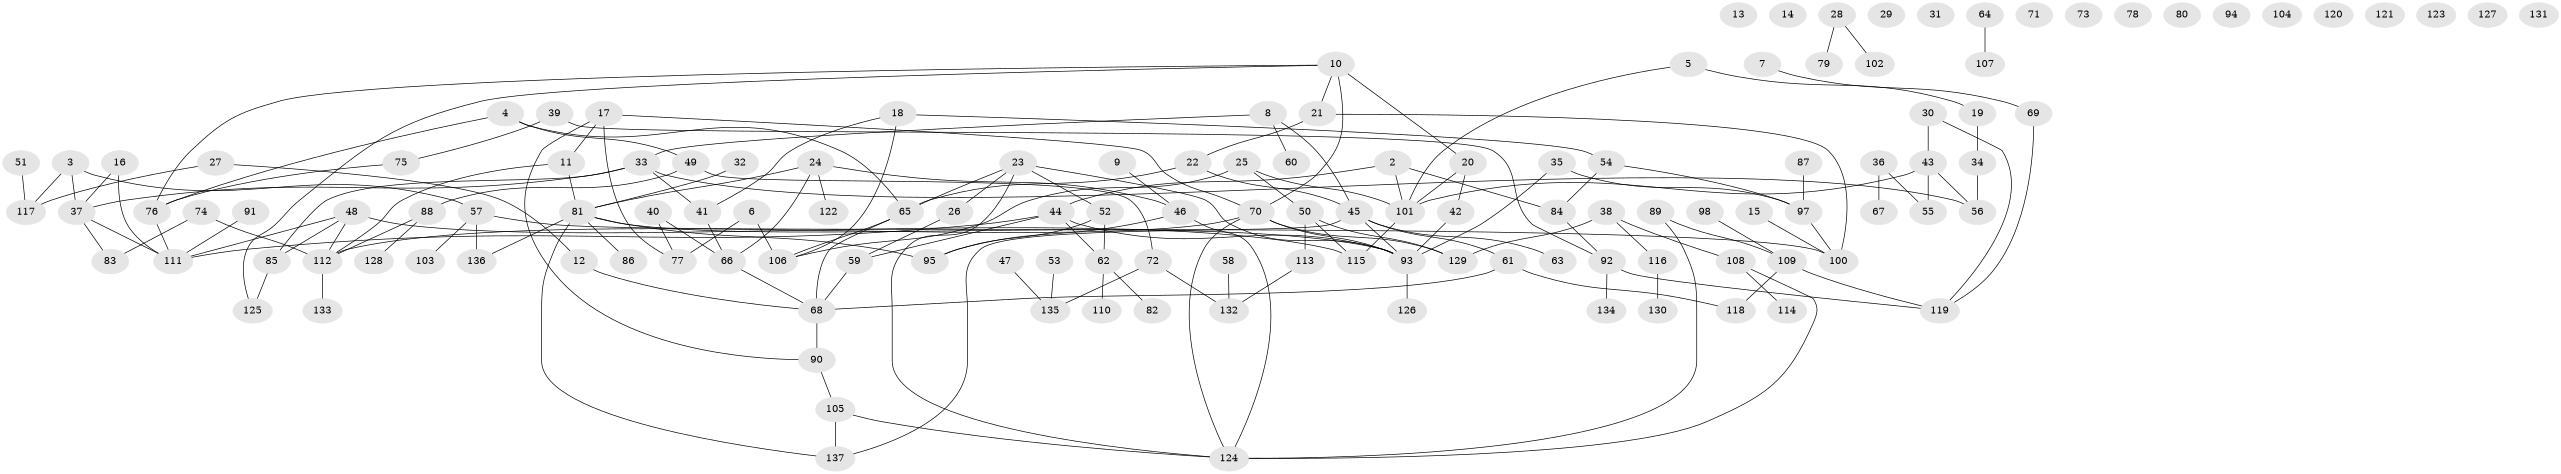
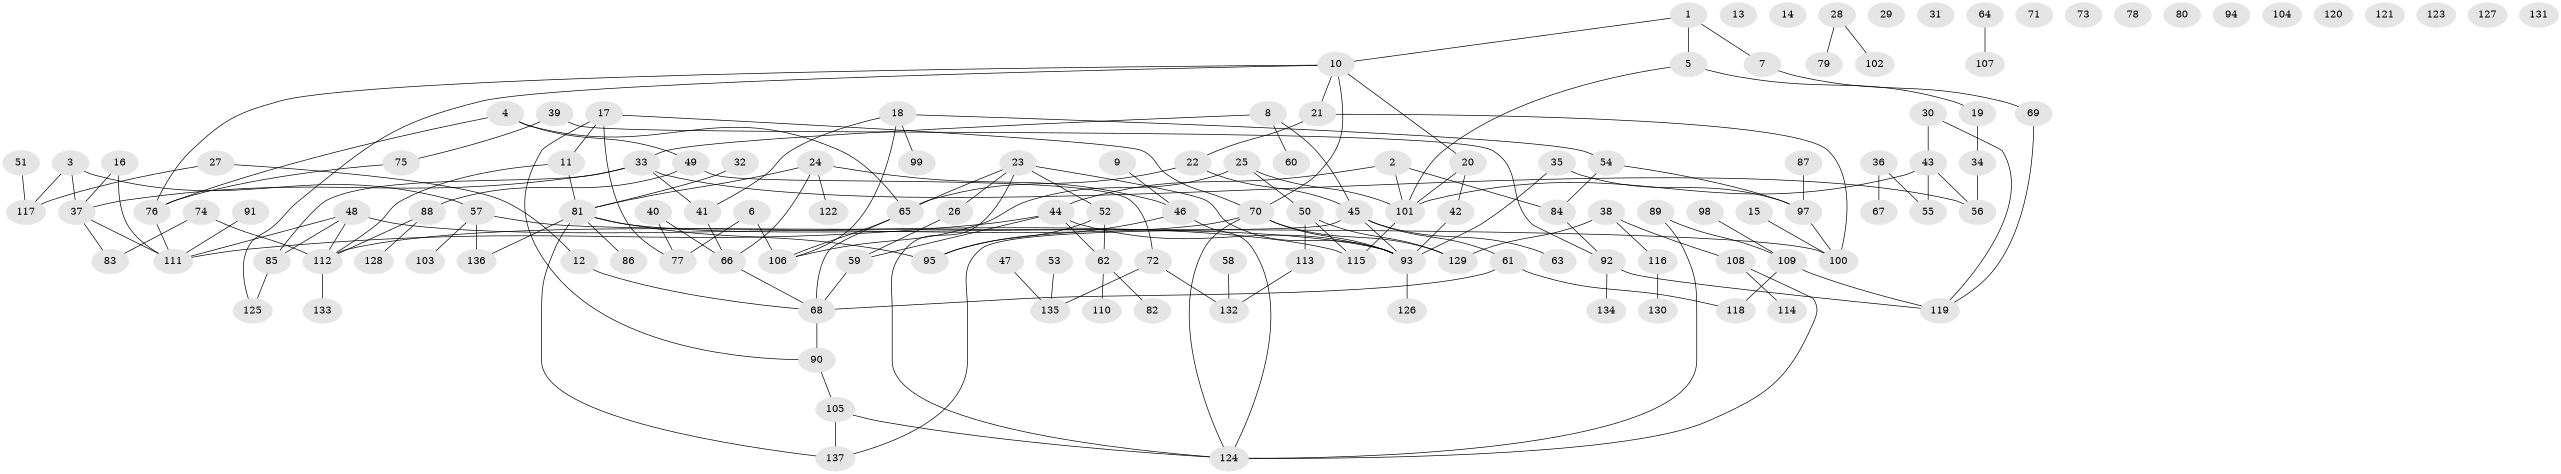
none -> (1689, 15)
none -> (917, 163)
